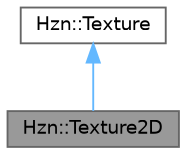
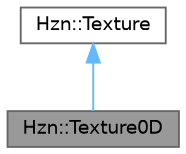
(93, 129) -> (93, 129)
